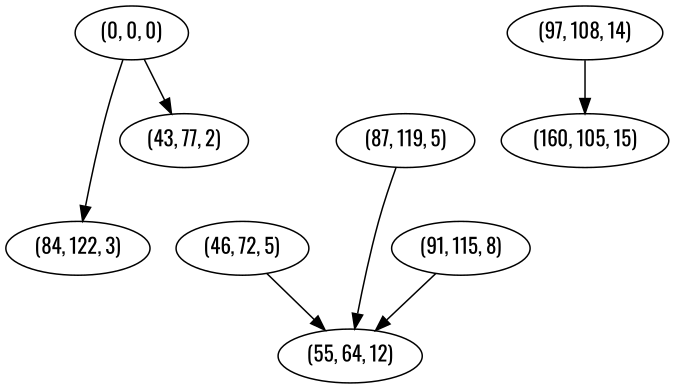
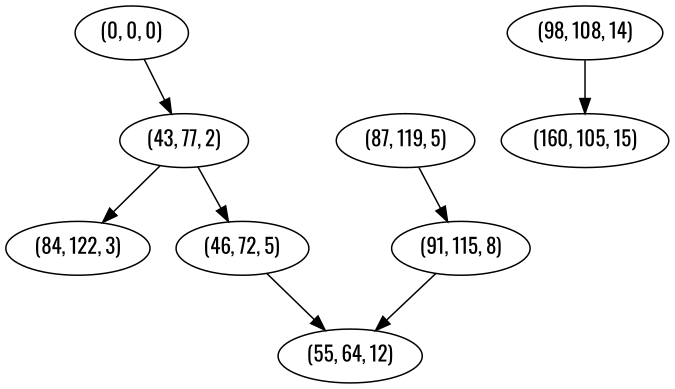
(585, 33) -> (585, 33)
(102, 132) -> (137, 189)
none -> (209, 188)
(374, 240) -> (430, 188)
